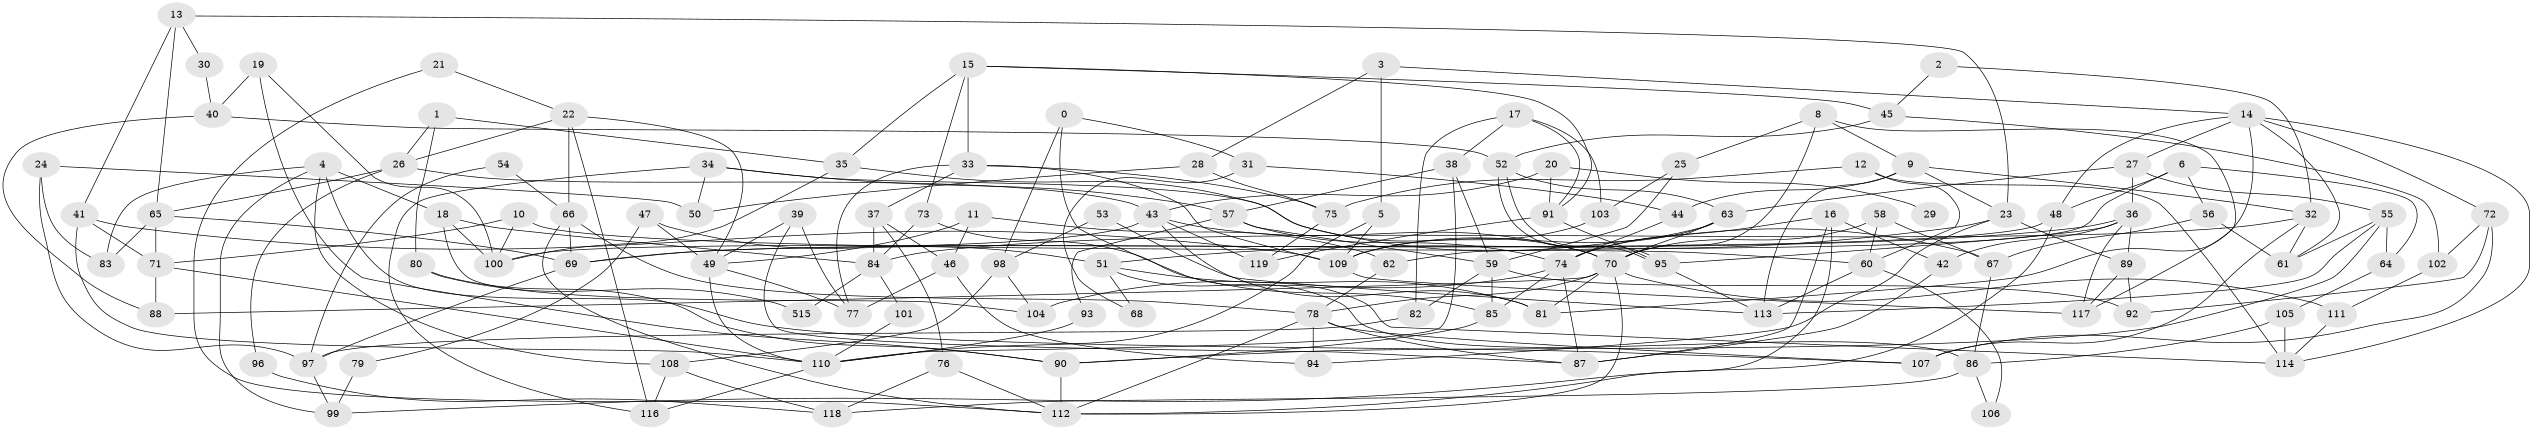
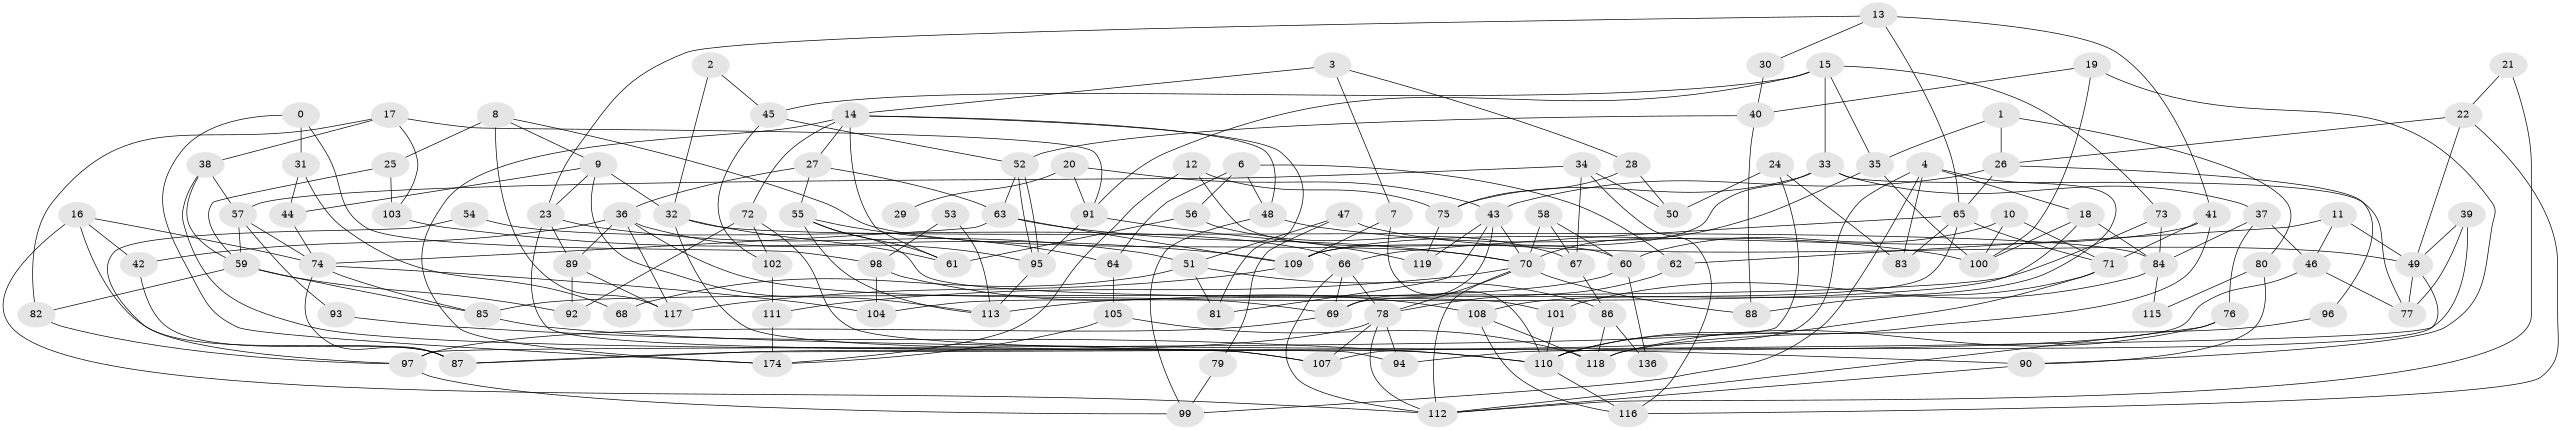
(569, 165) -> (1738, 228)
(1381, 215) -> (1394, 215)
(1580, 287) -> none
(802, 315) -> (2152, 315)
(1745, 347) -> (1168, 295)
(2131, 350) -> (1380, 331)
(2285, 365) -> (772, 365)
(1991, 414) -> (1648, 365)
